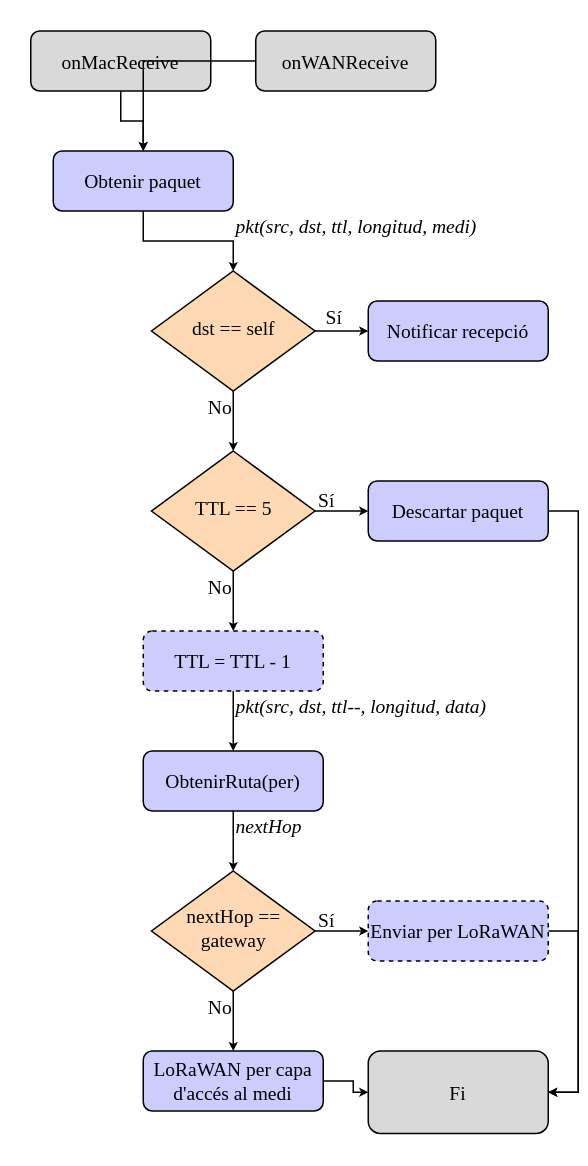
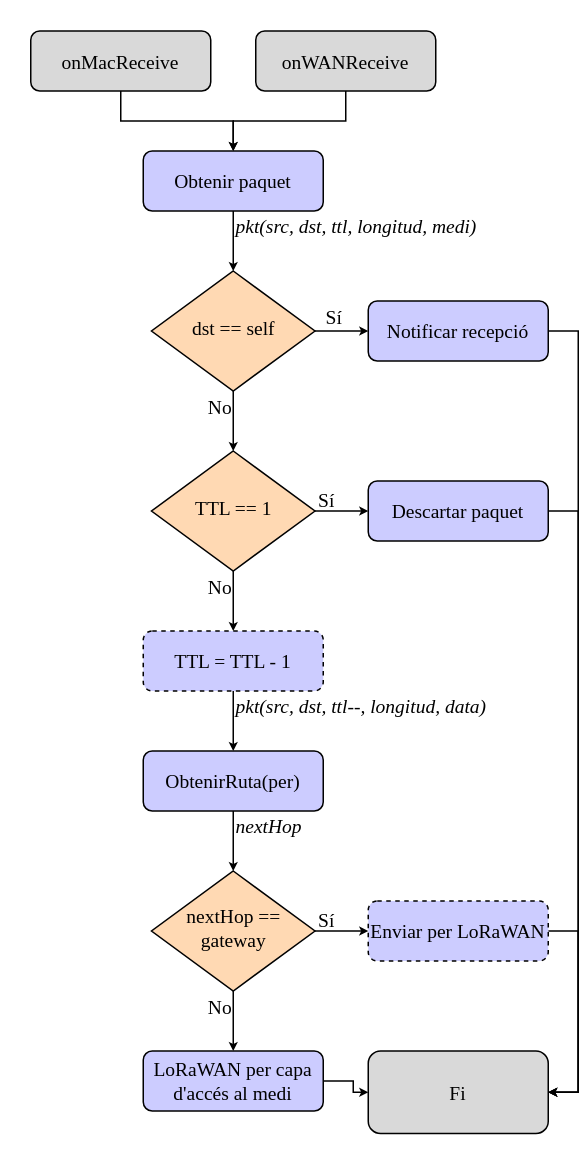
(143, 181) -> (233, 181)
none -> (578, 404)
(234, 508) -> (234, 508)
